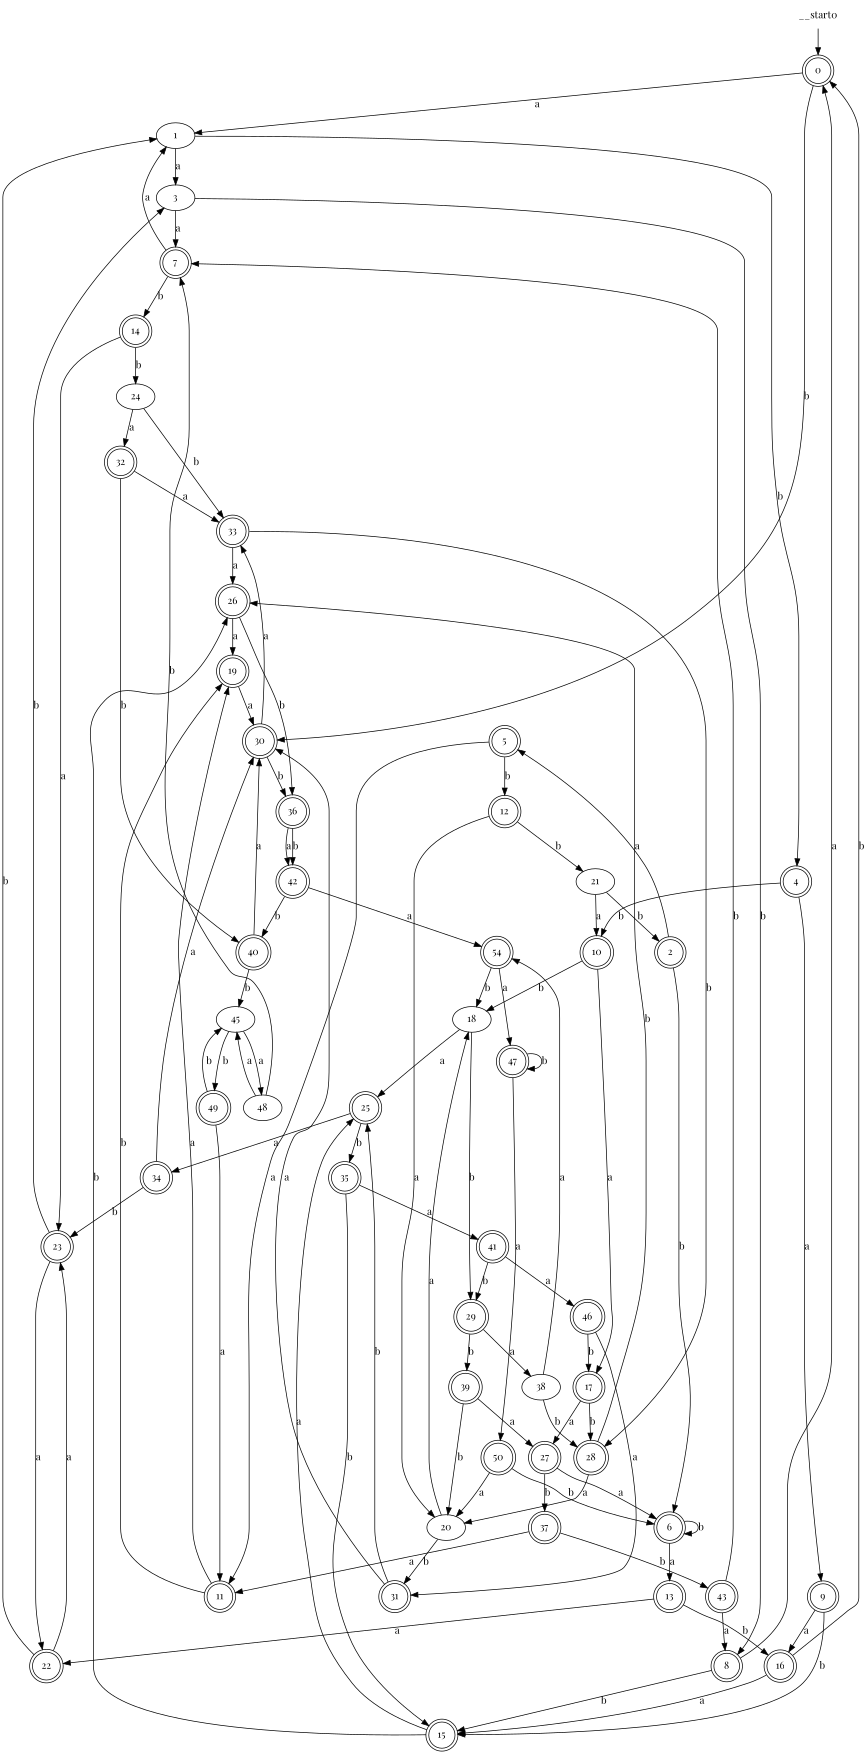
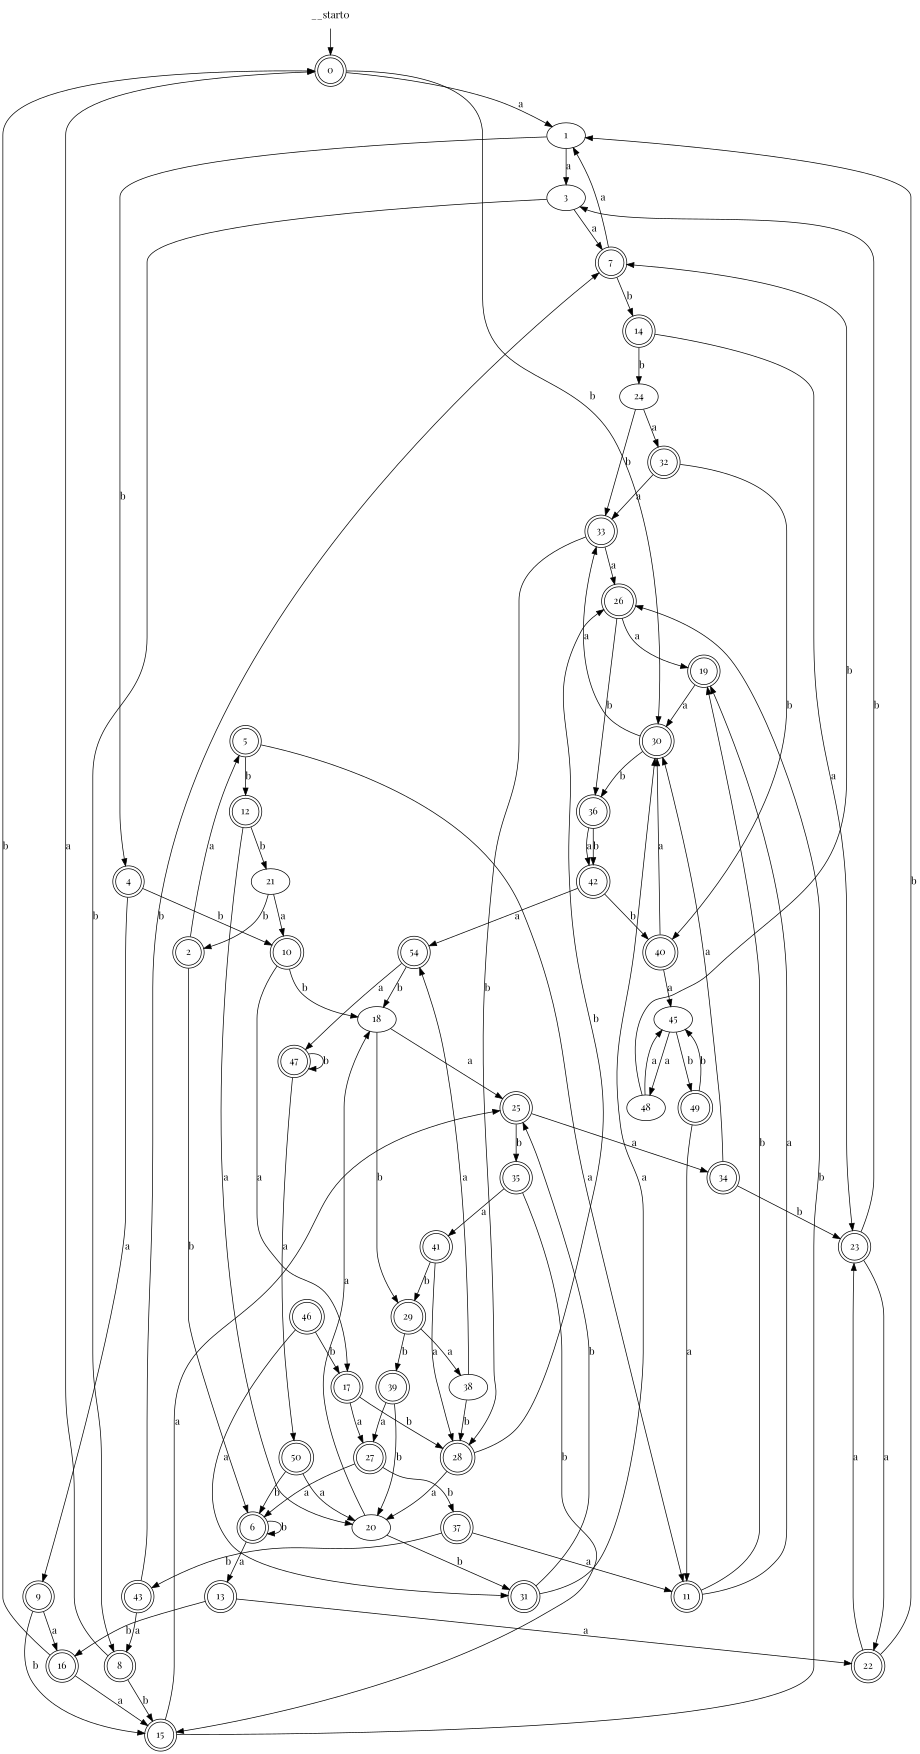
(248, 988) -> (670, 988)
(537, 1279) -> (432, 1350)
